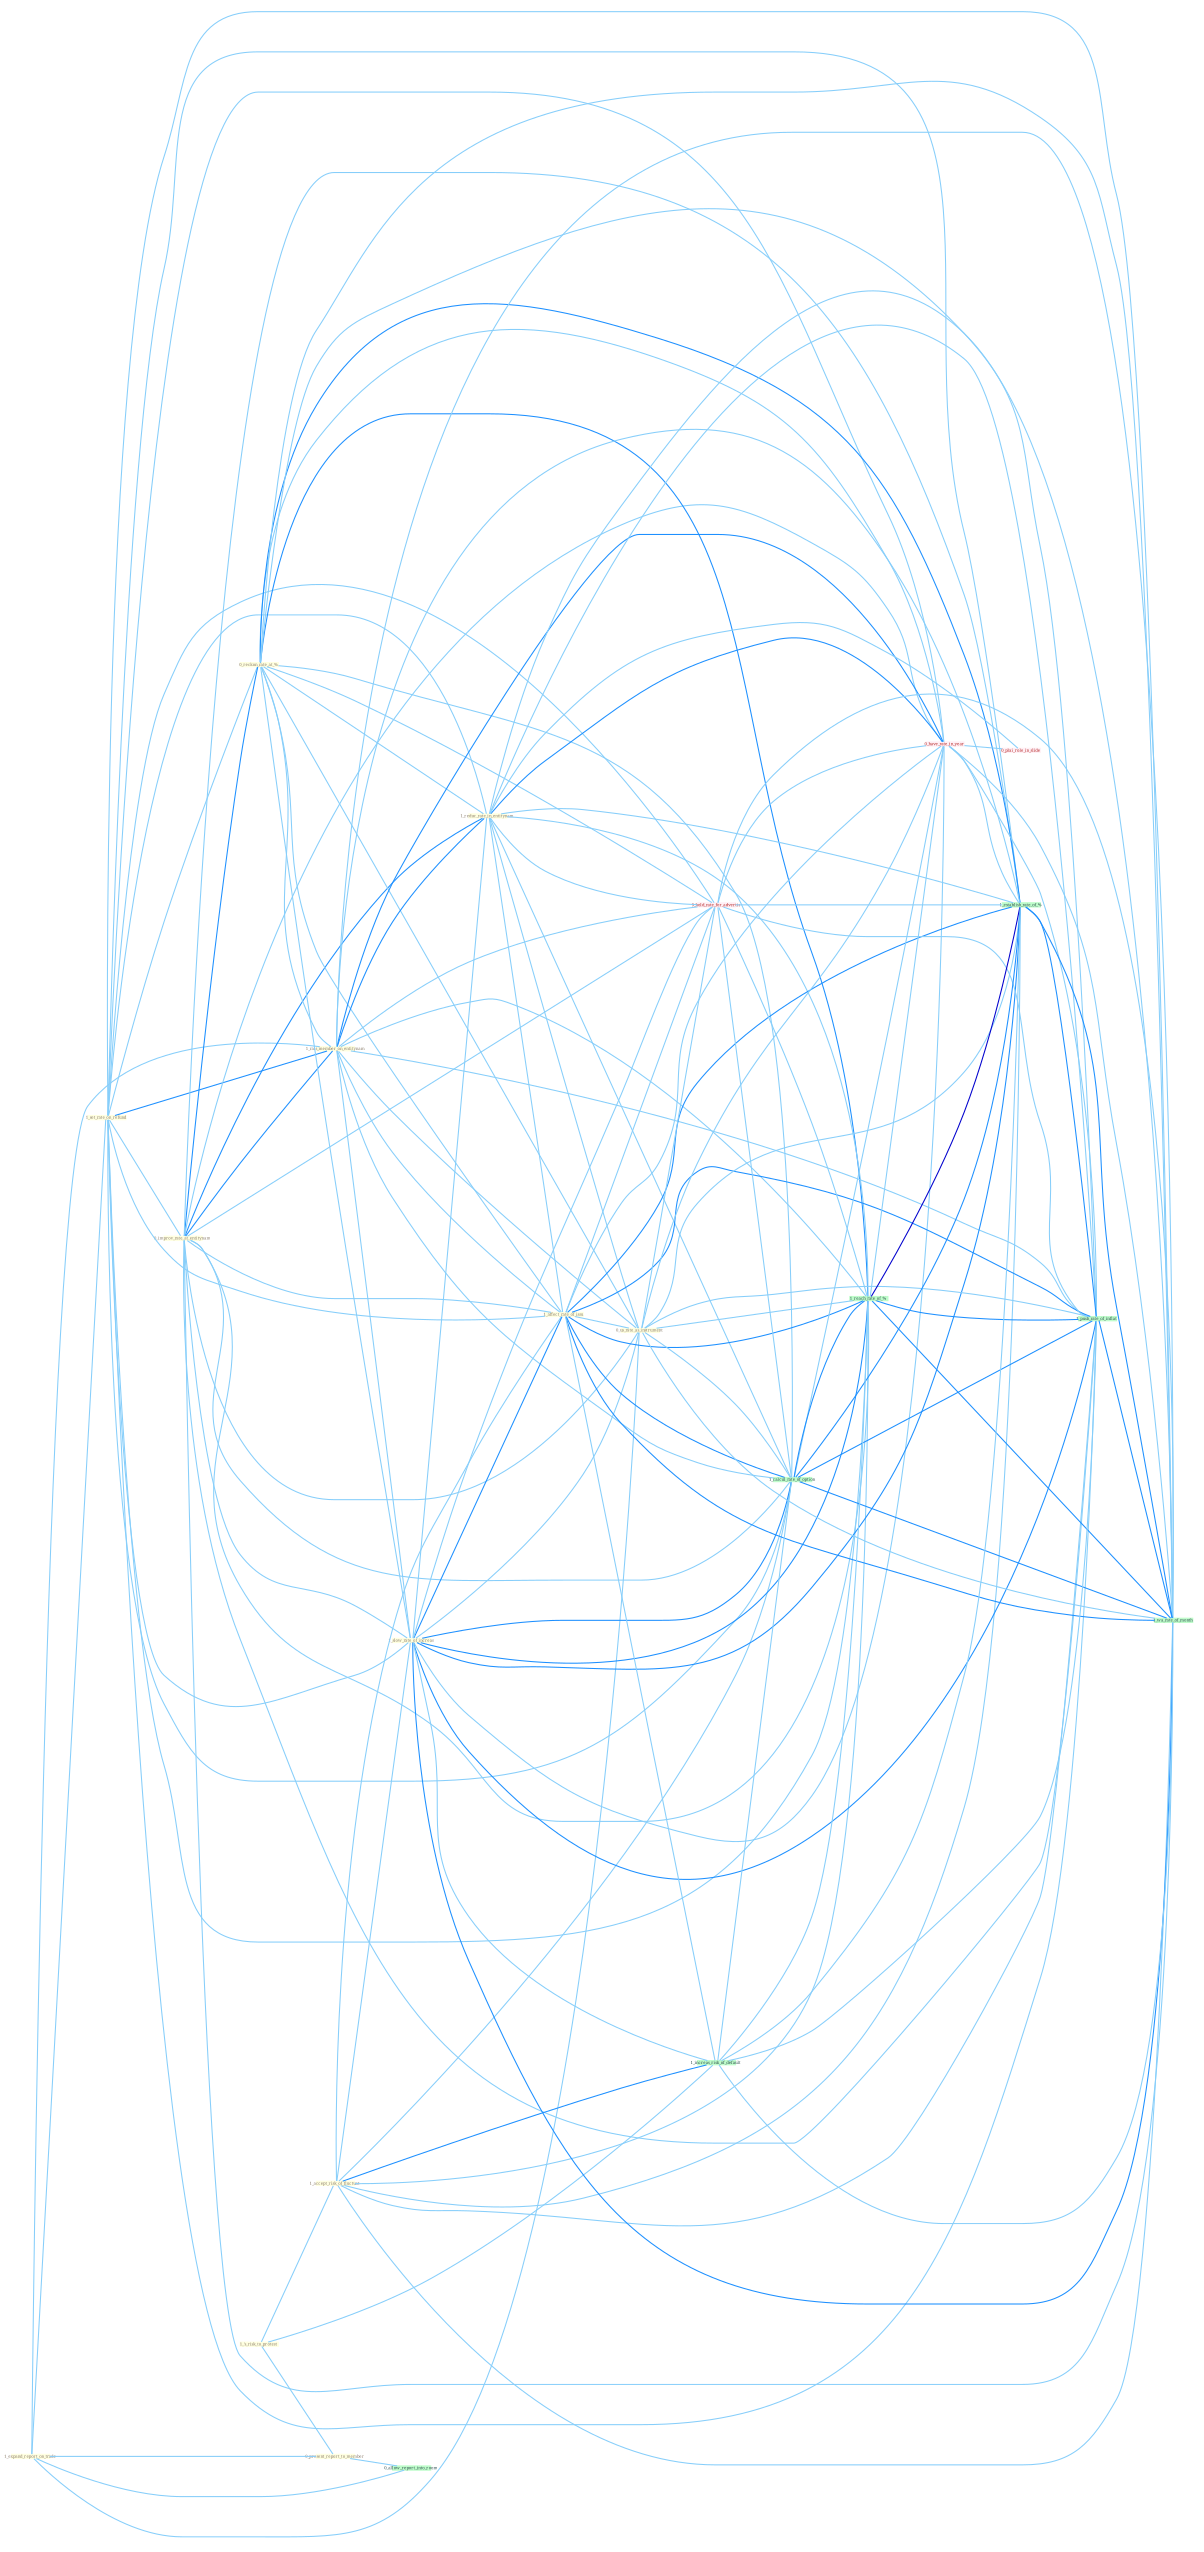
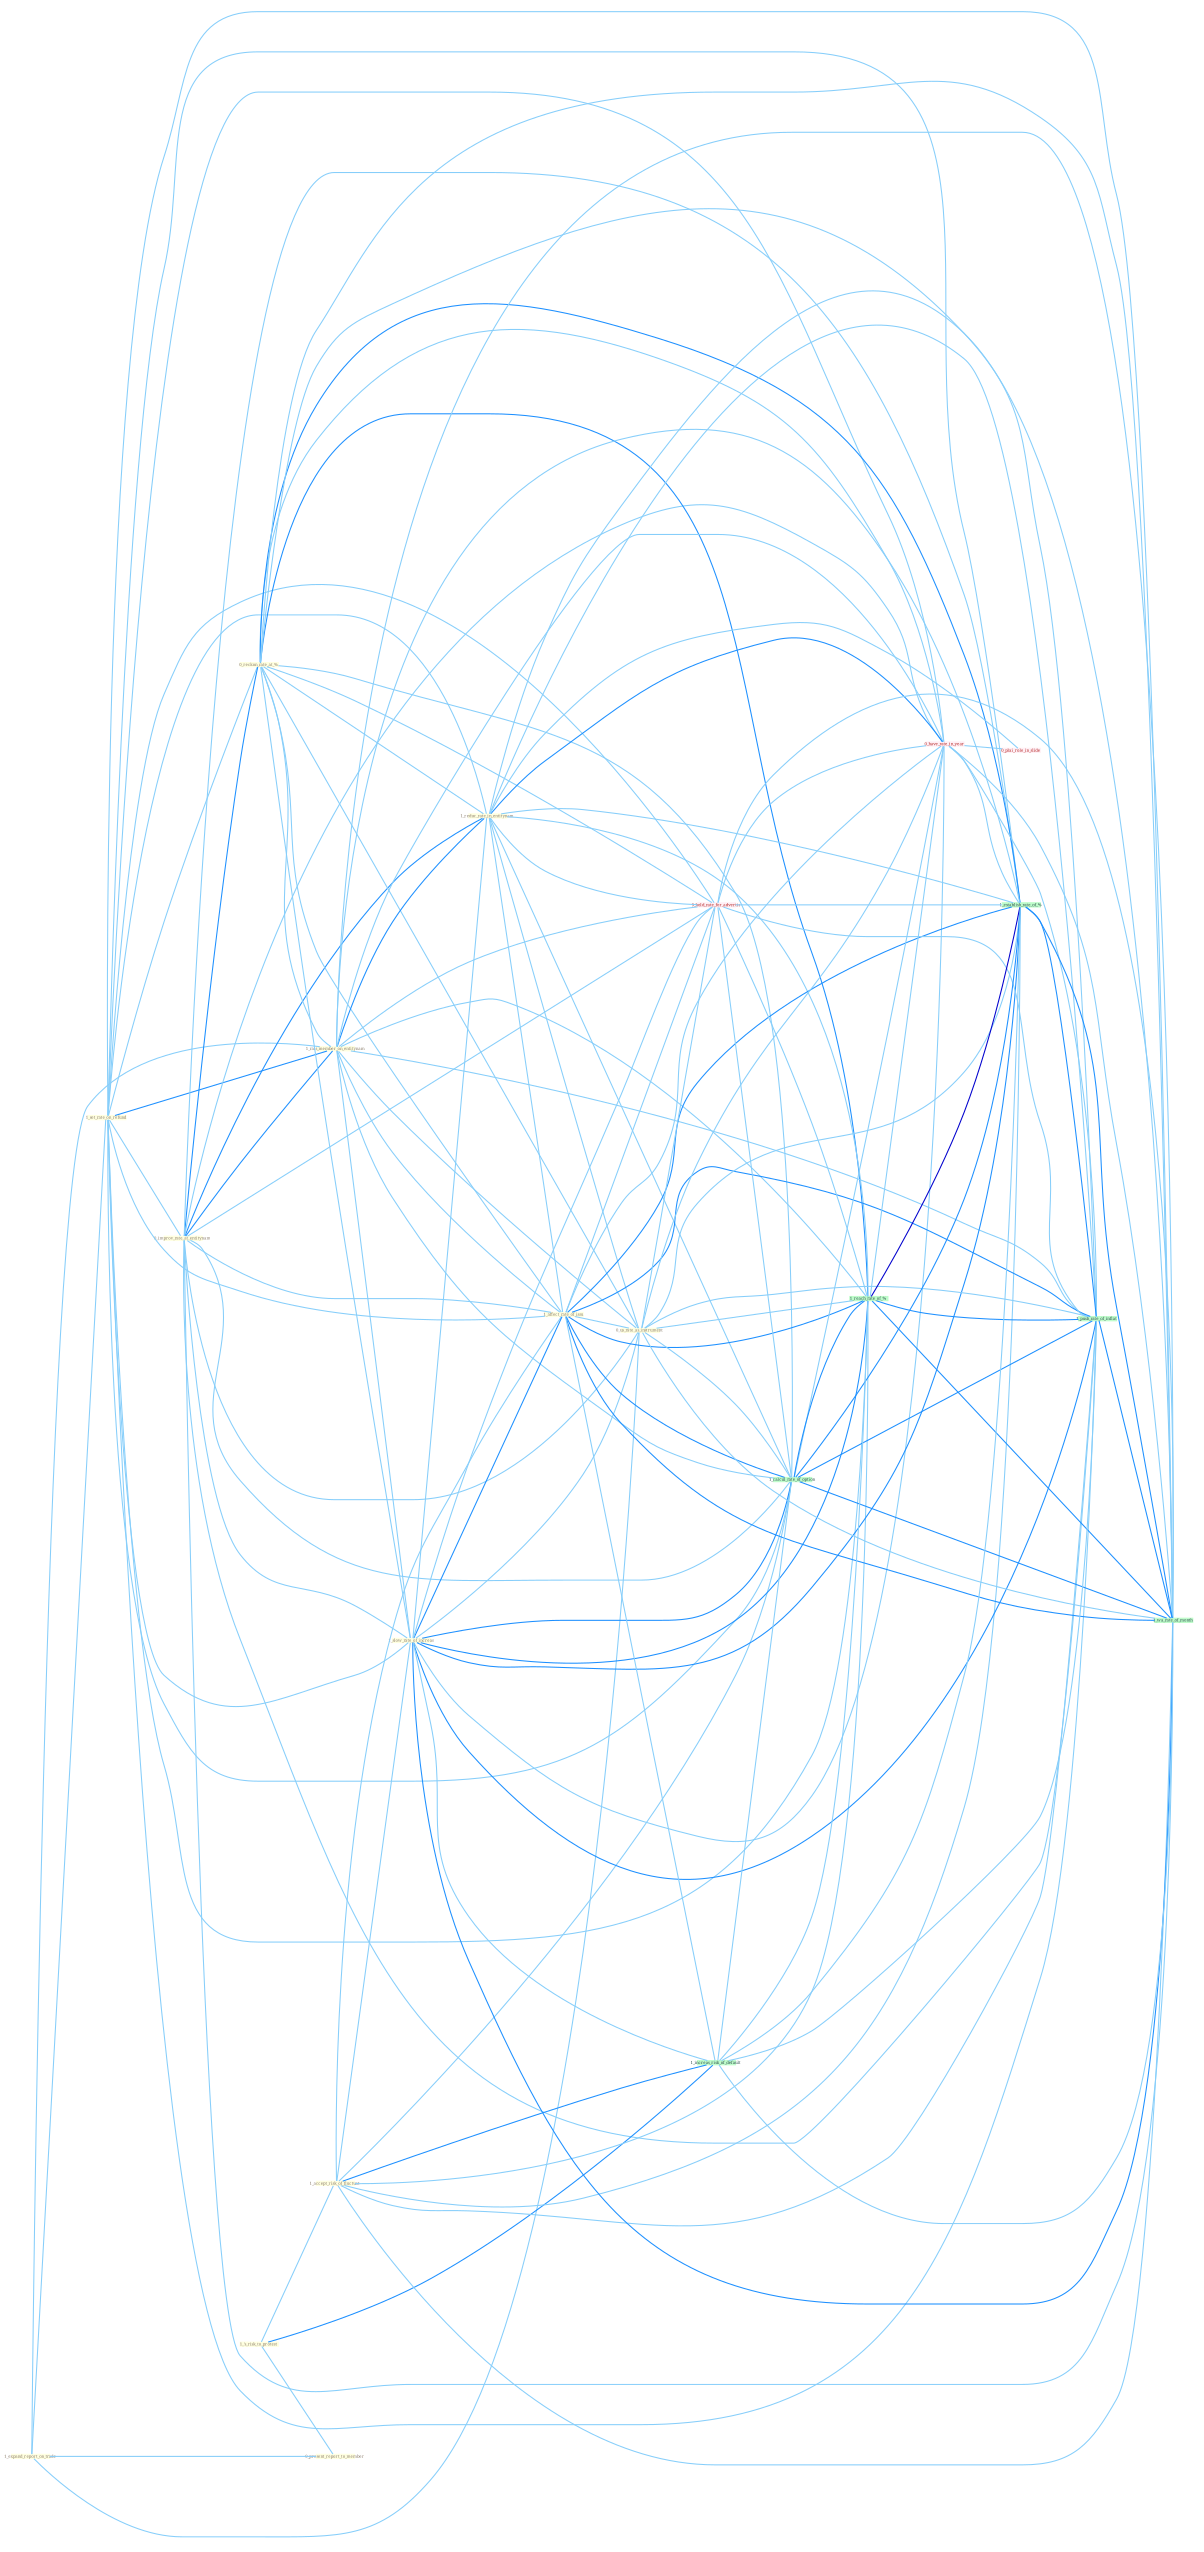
(567, 605) -> (567, 605)
(497, 1795) -> none
(507, 2231) -> (507, 2231)
(412, 2468) -> none
